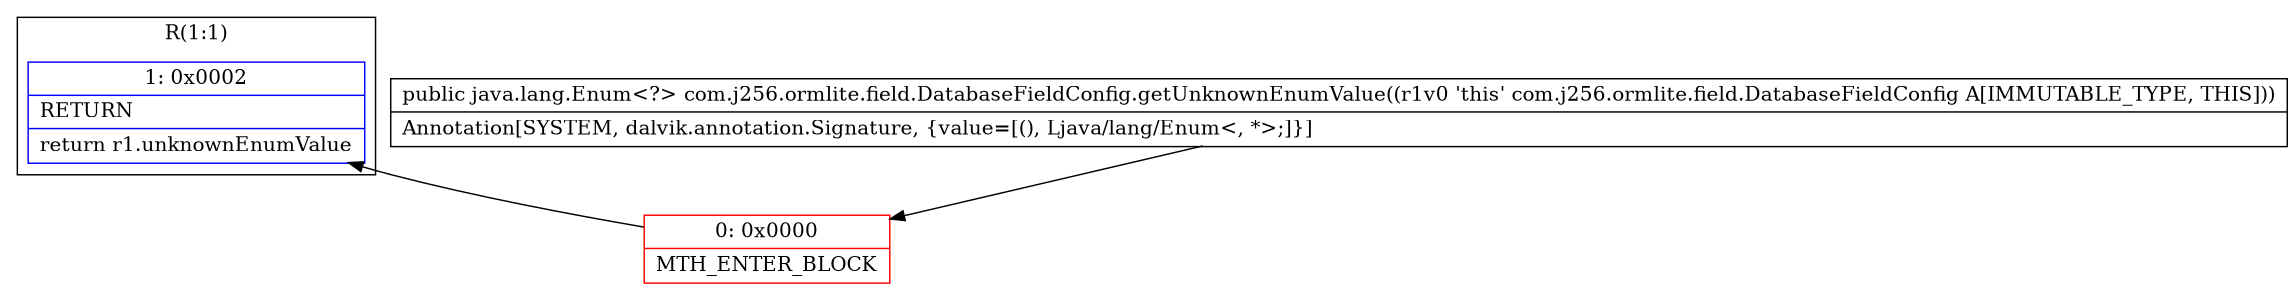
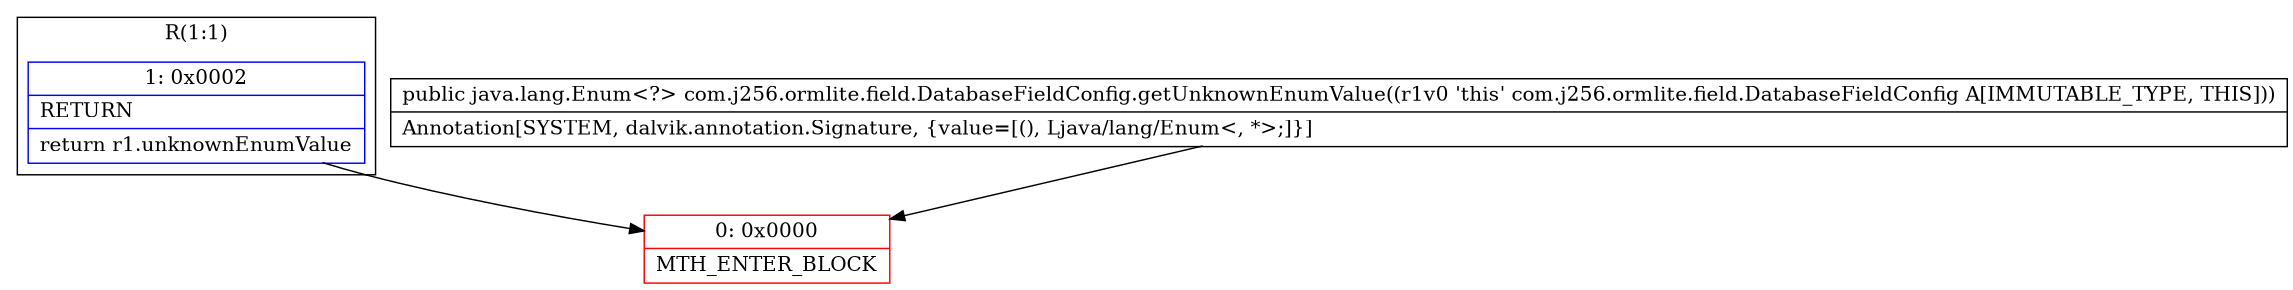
(503, 200) -> (475, 200)
